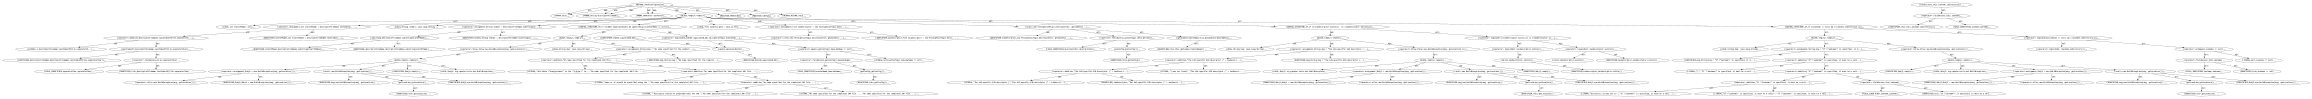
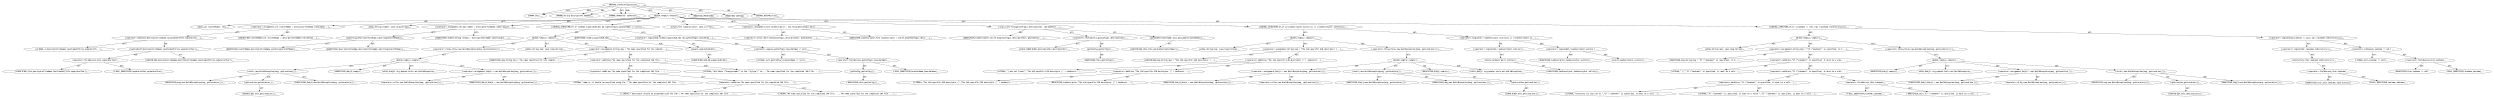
none -> (2310, 54)
